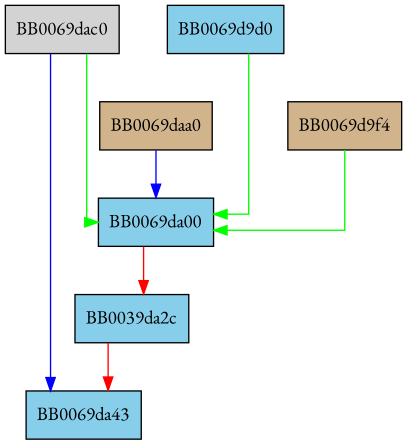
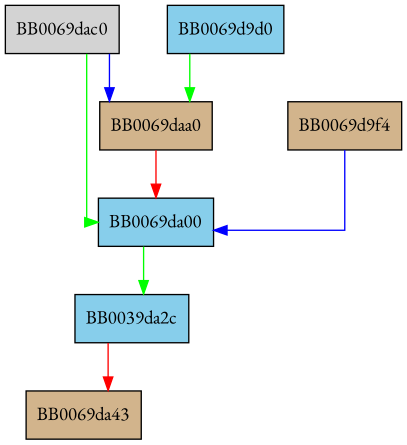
(249, 145) -> (190, 71)
(156, 167) -> (156, 167)
(51, 216) -> (109, 71)
(326, 230) -> (326, 230)
(144, 264) -> (144, 264)
(84, 415) -> (84, 415)
